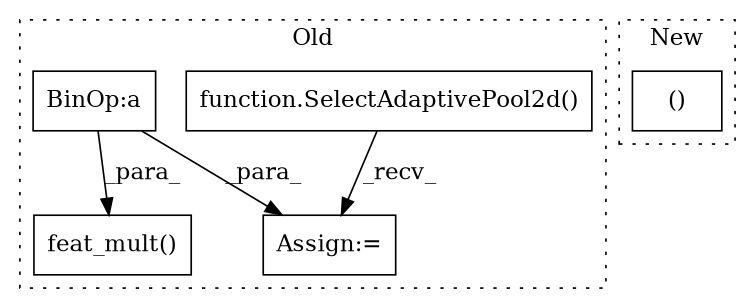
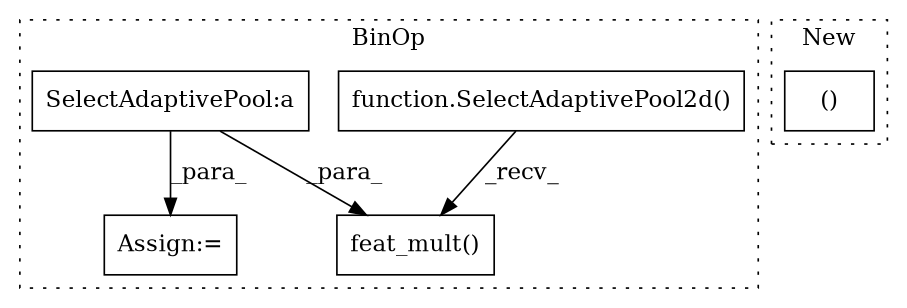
(313, 39) -> (389, 39)
(94, 101) -> (171, 101)
(362, 165) -> (484, 167)
